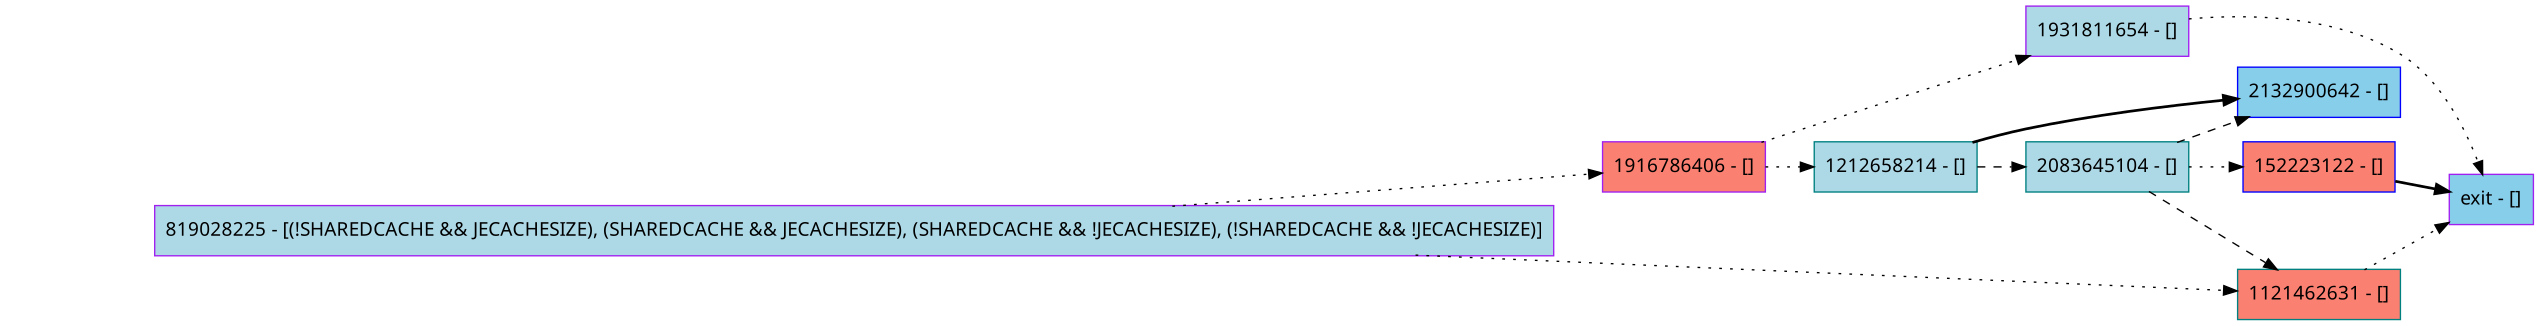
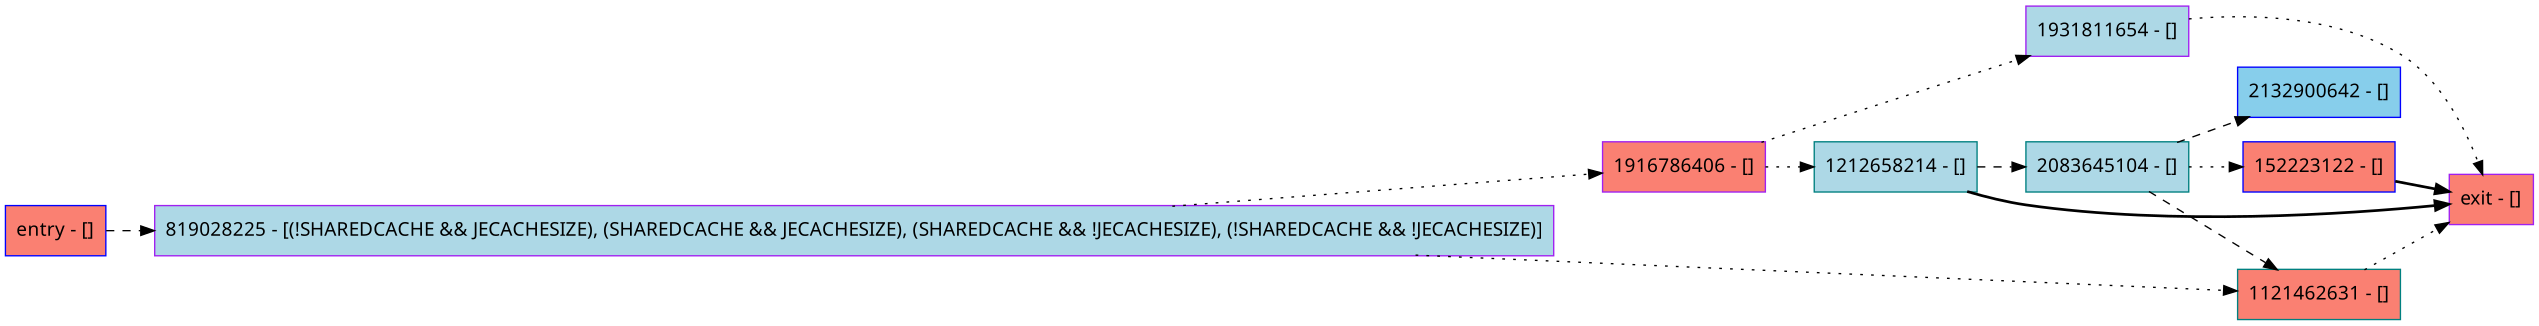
(2097, 116) -> (2212, 217)
(2491, 199) -> (2491, 199)
none -> (56, 231)
